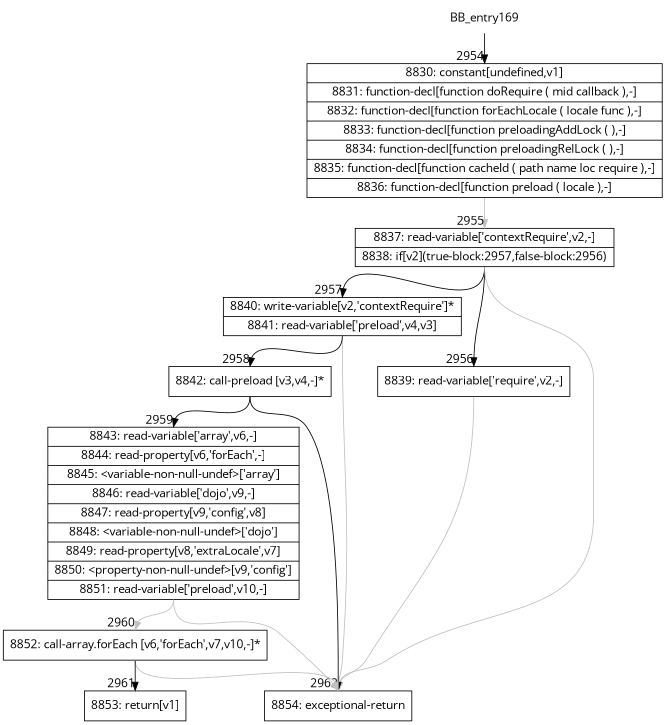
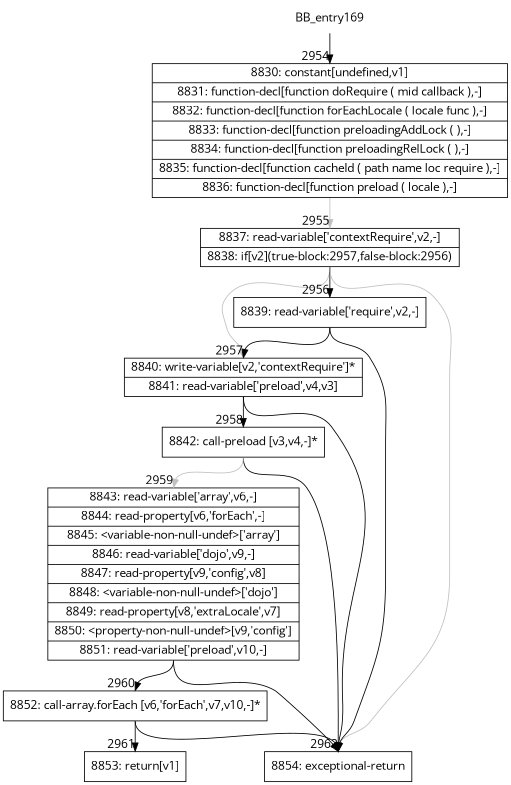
(417, 283) -> (253, 283)
none -> (291, 343)
(216, 412) -> (213, 473)
(346, 509) -> (364, 530)
(436, 553) -> (386, 527)
(159, 614) -> (159, 675)
(257, 623) -> (257, 684)
(233, 676) -> (233, 737)
